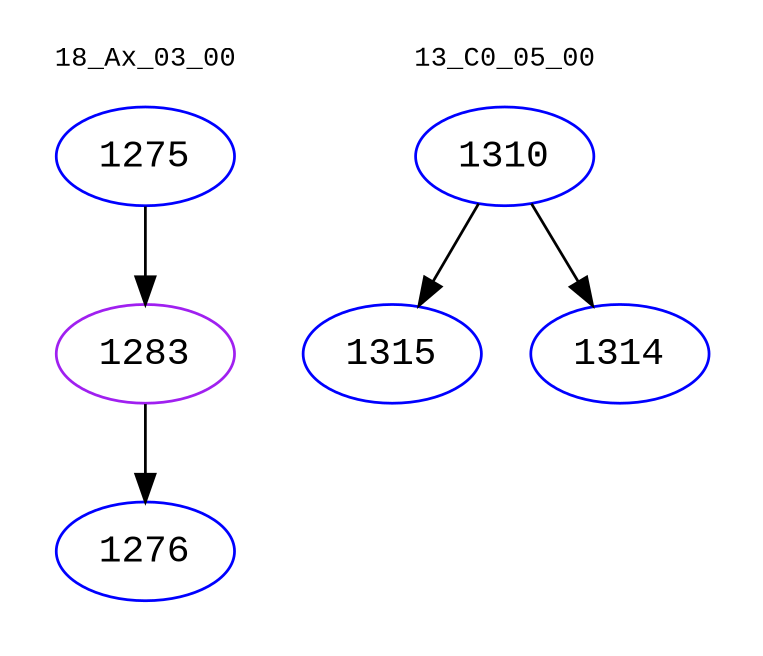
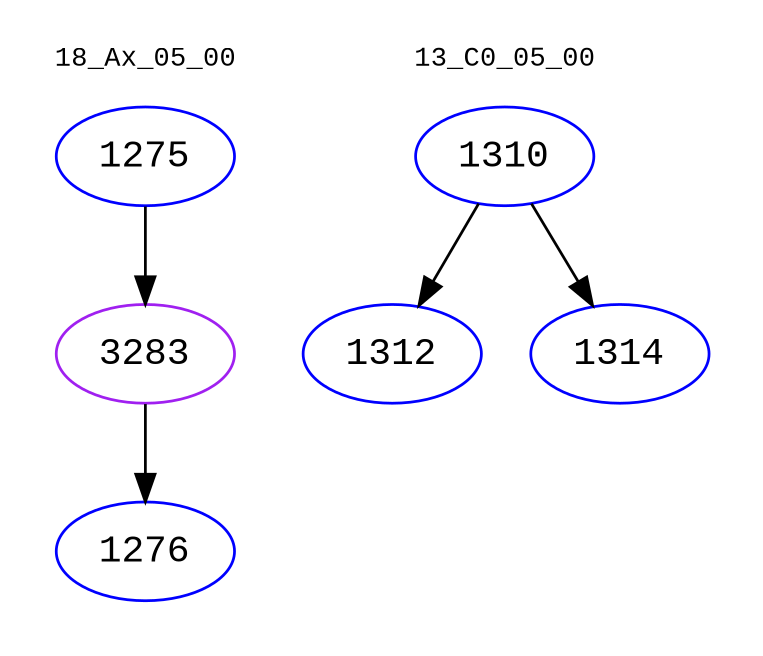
(147, 59) -> (147, 59)
(145, 354) -> (145, 354)
(392, 354) -> (392, 354)
